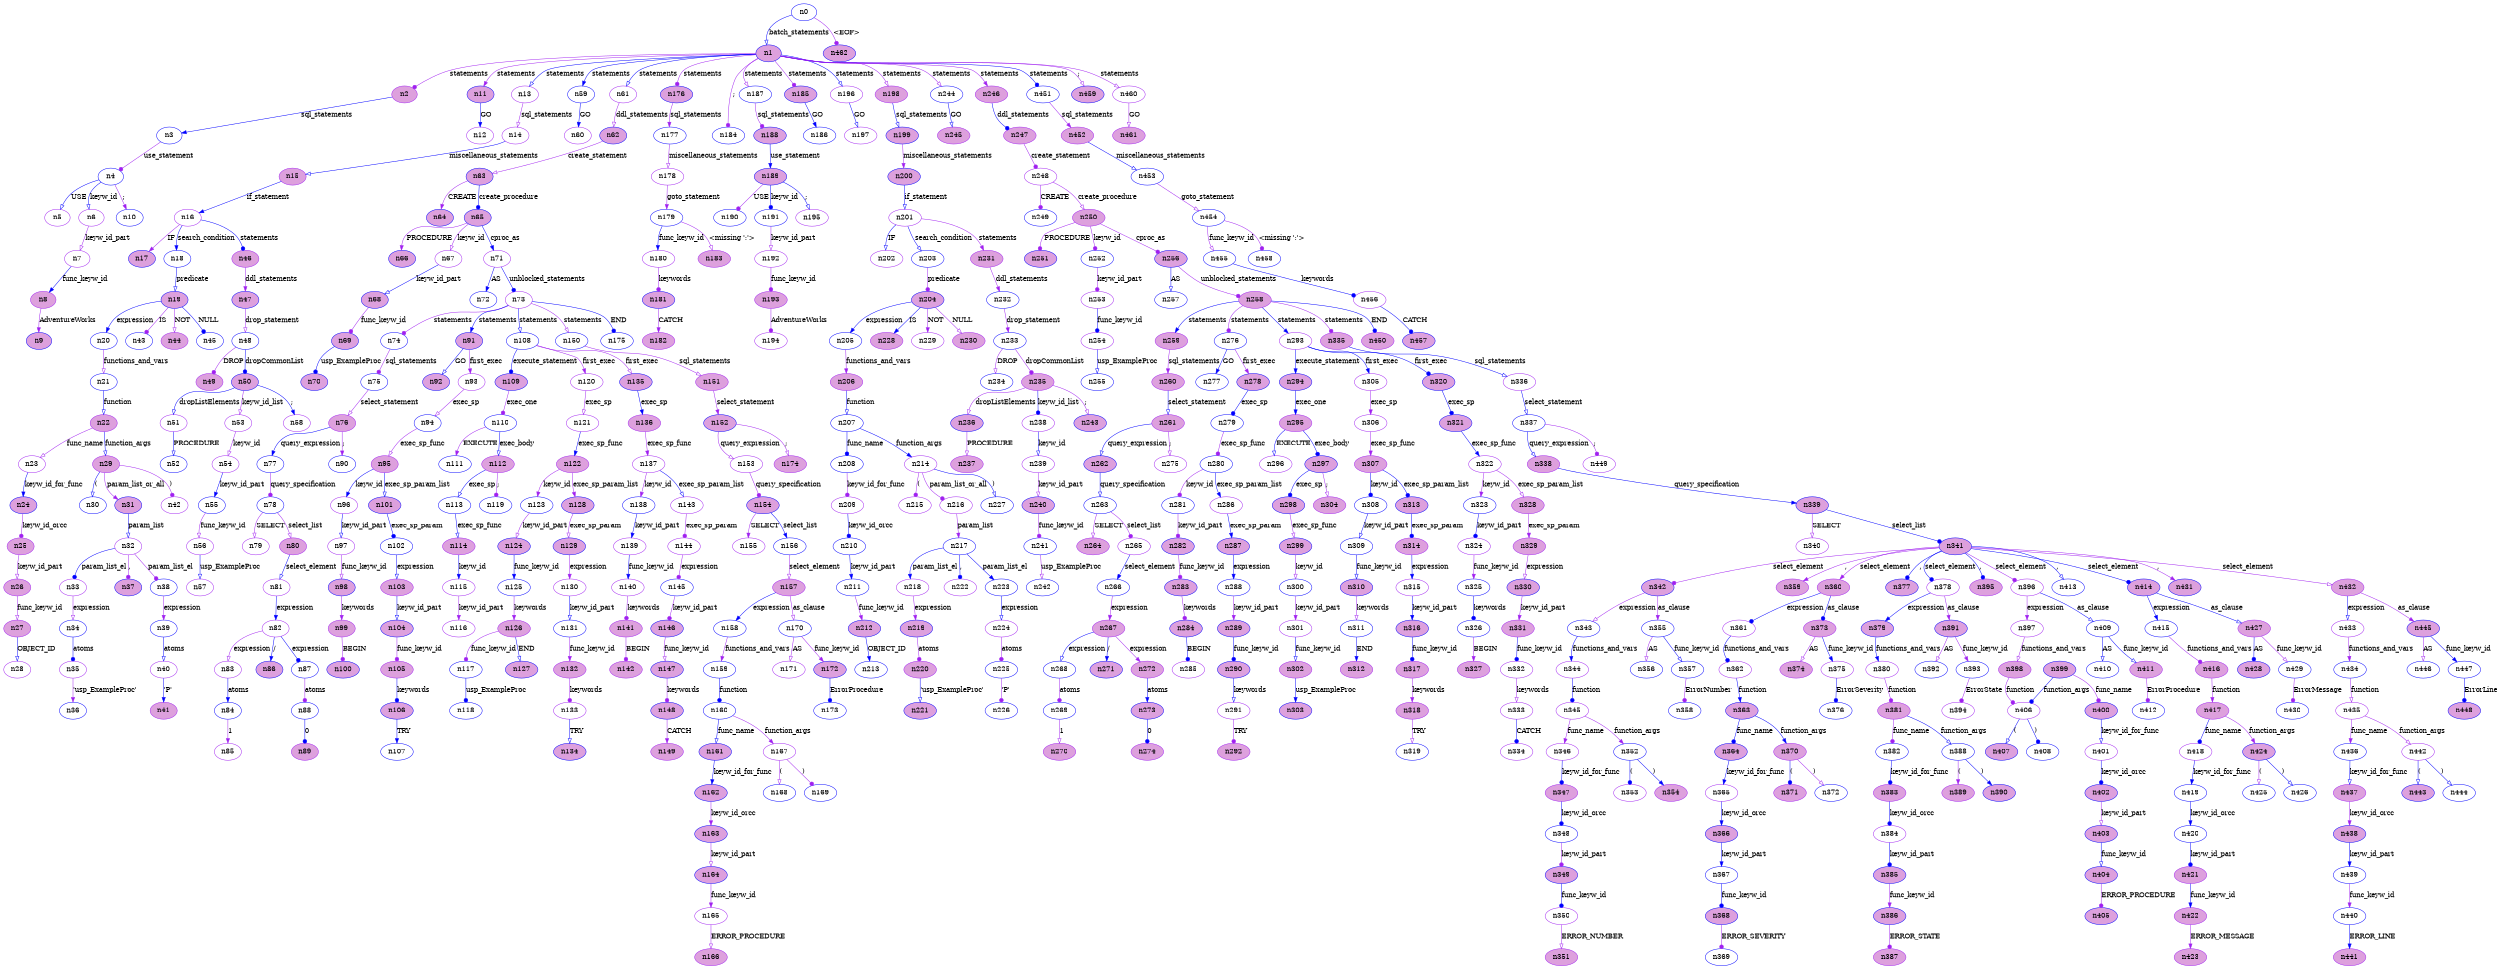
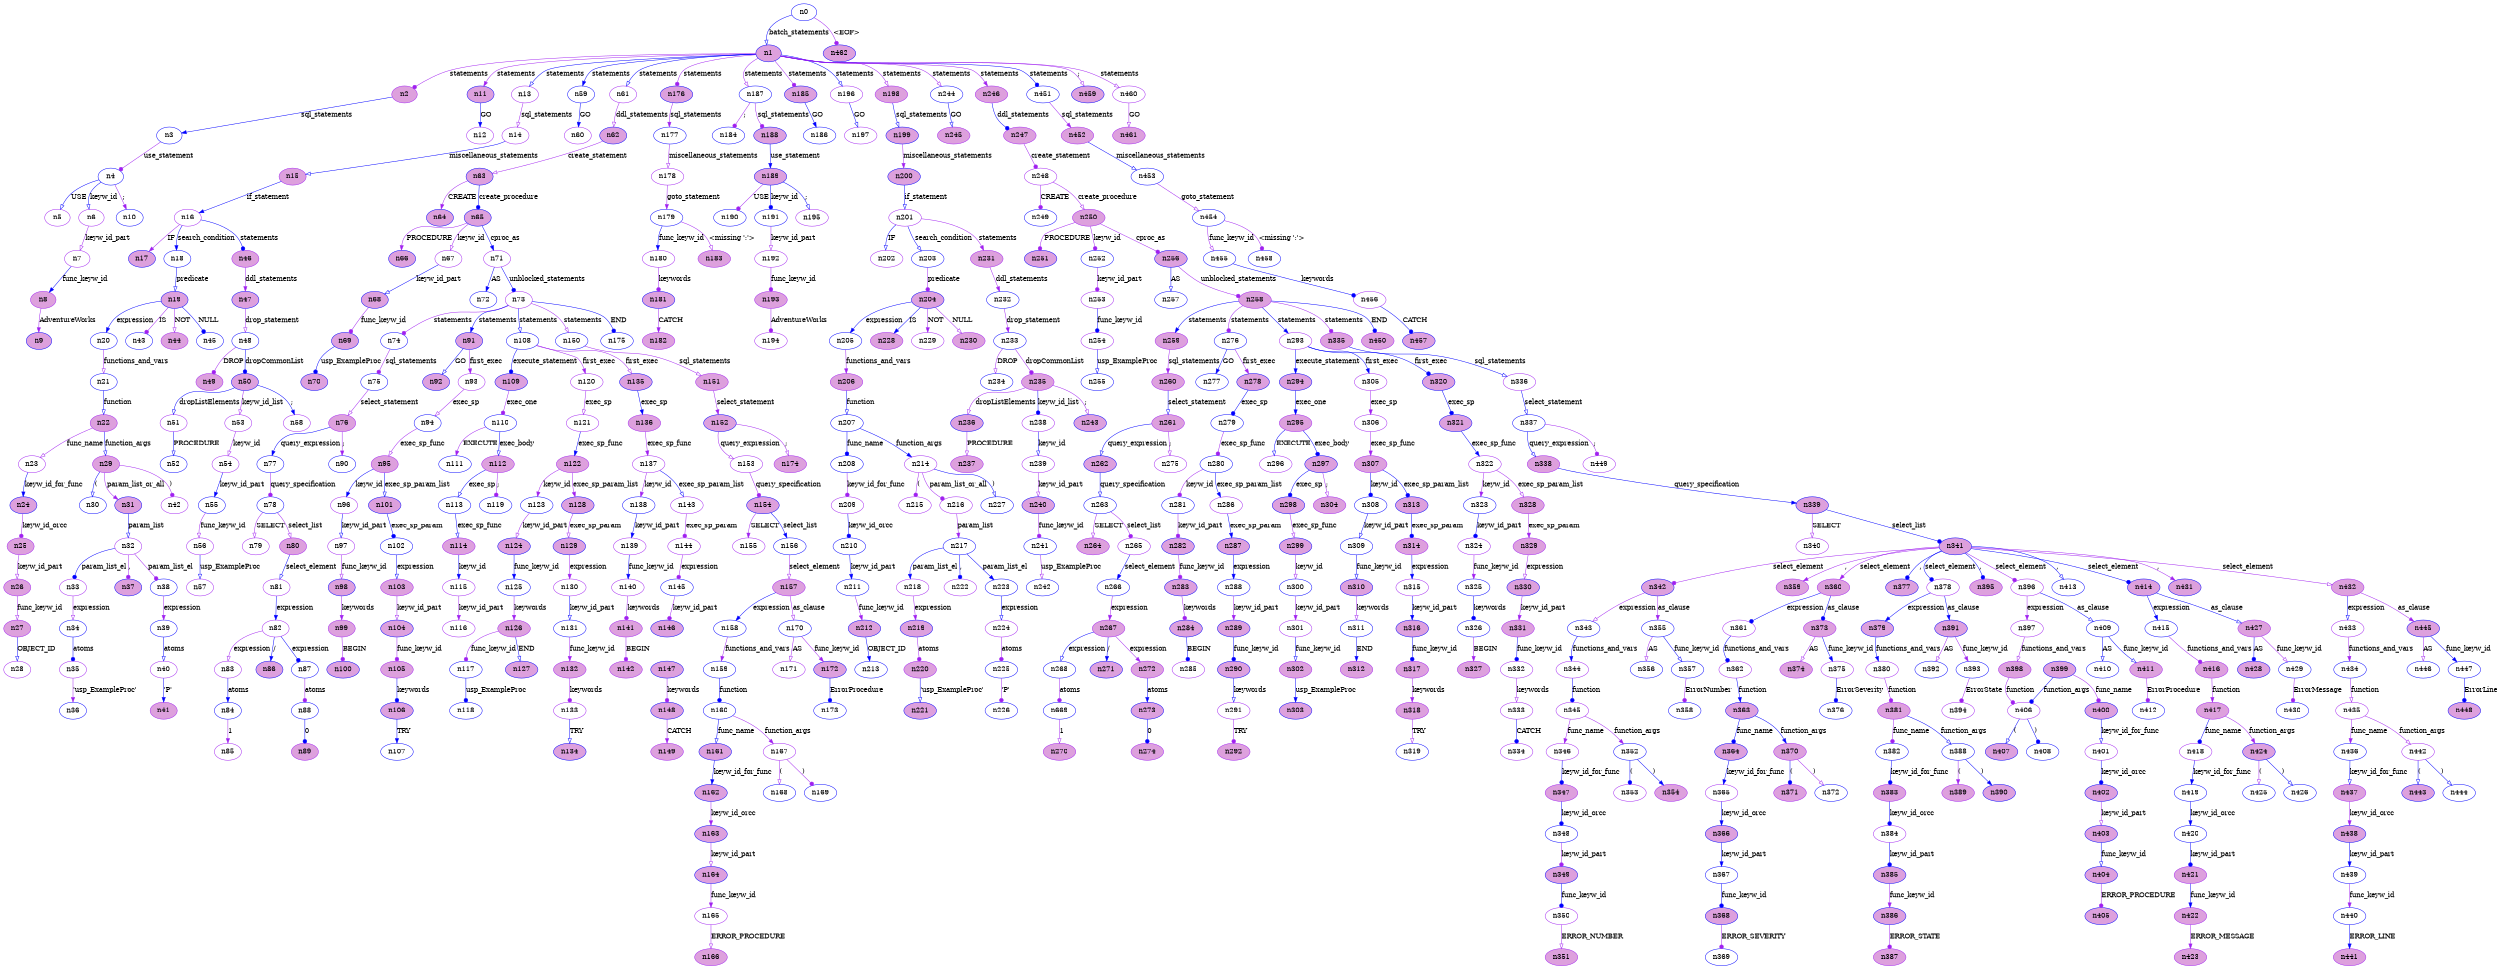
(733, 85) -> (743, 113)
(397, 606) -> (397, 606)
(1947, 606) -> (1947, 606)
(664, 647) -> none
(1059, 711) -> (1059, 711)
